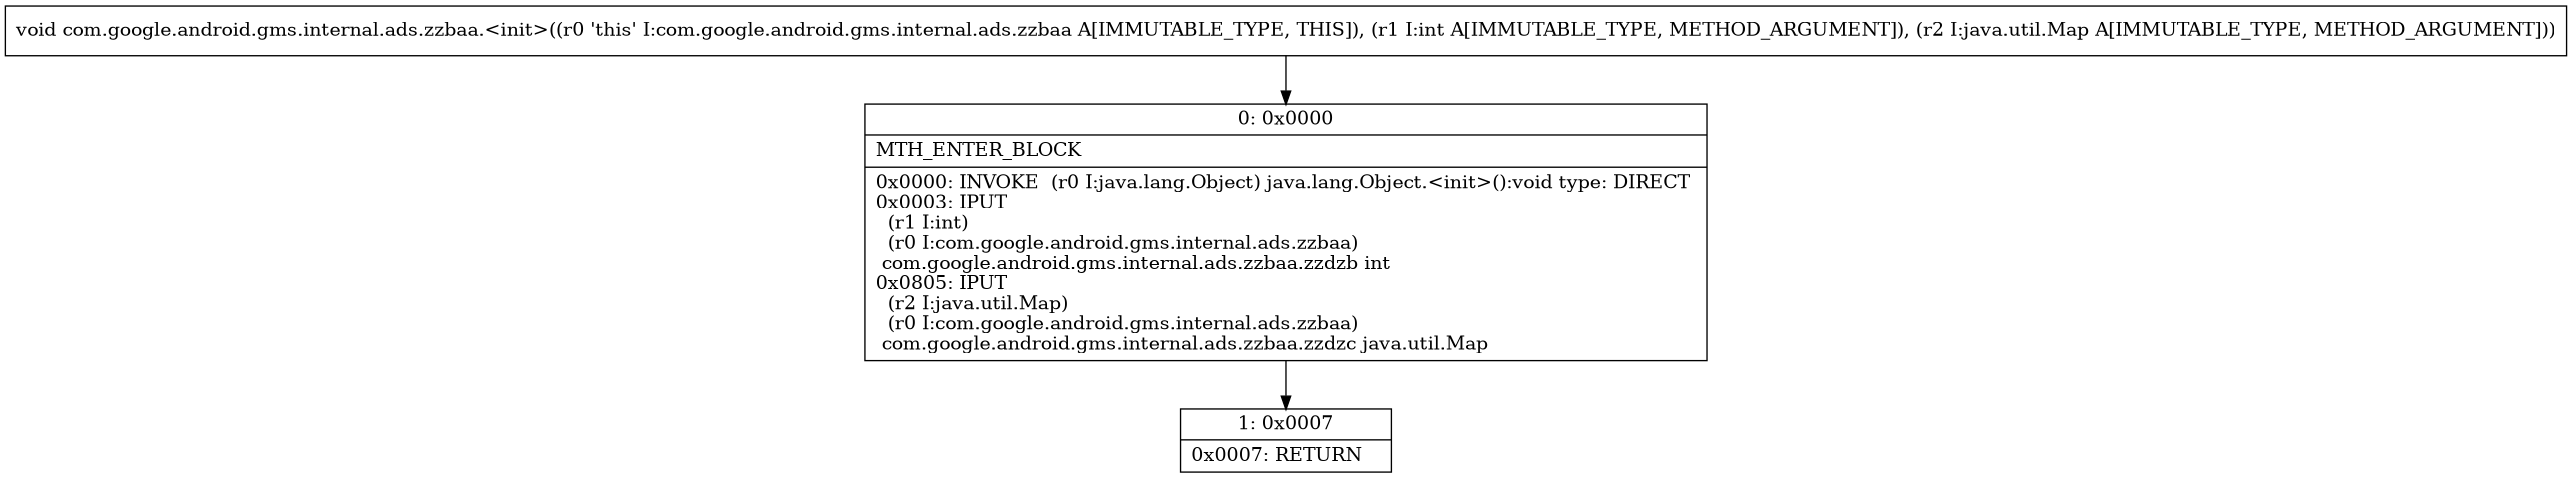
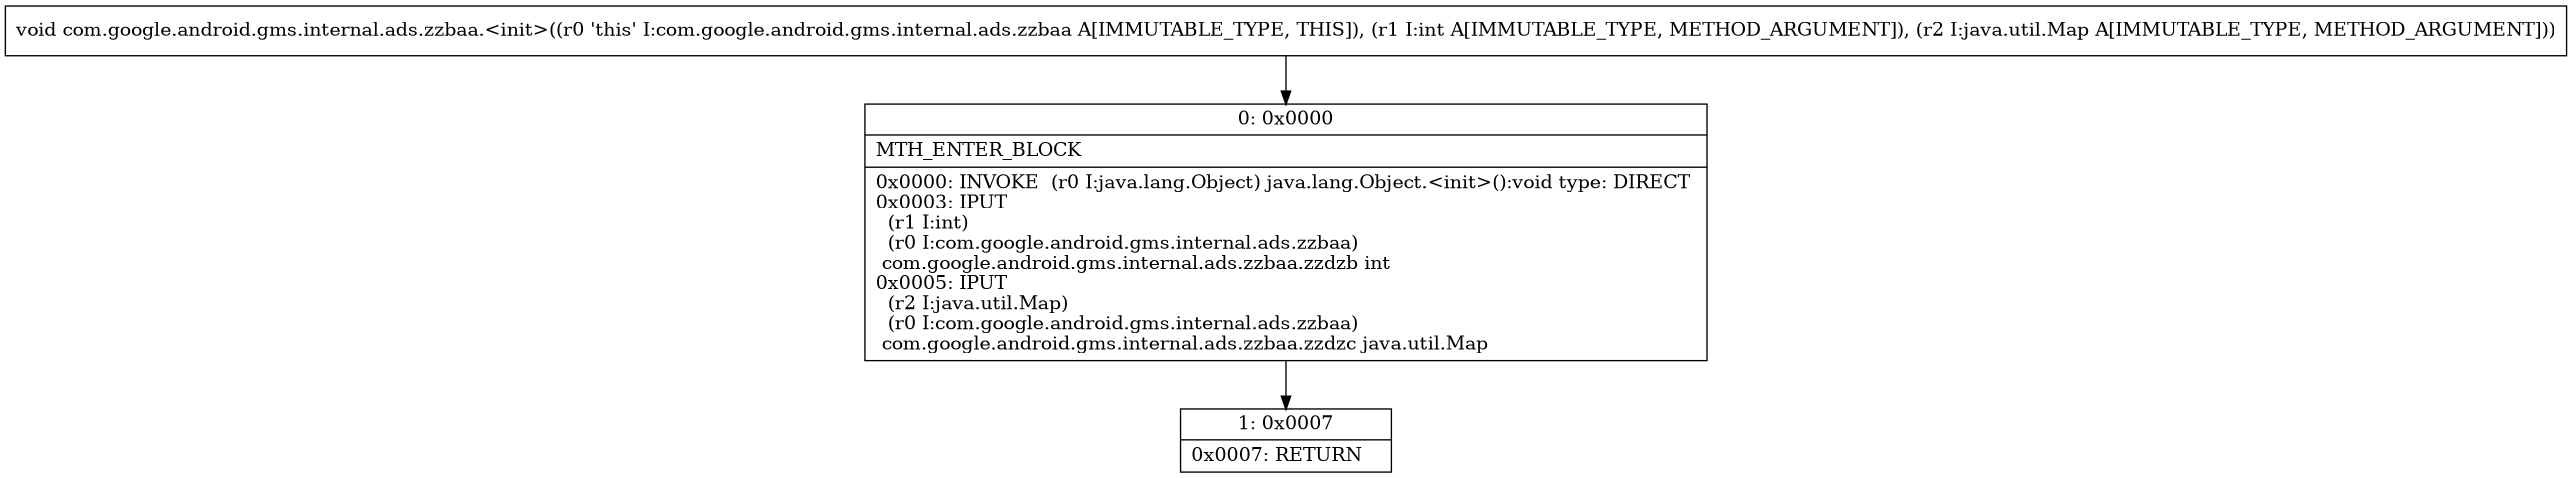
(948, 283) -> (948, 283)
